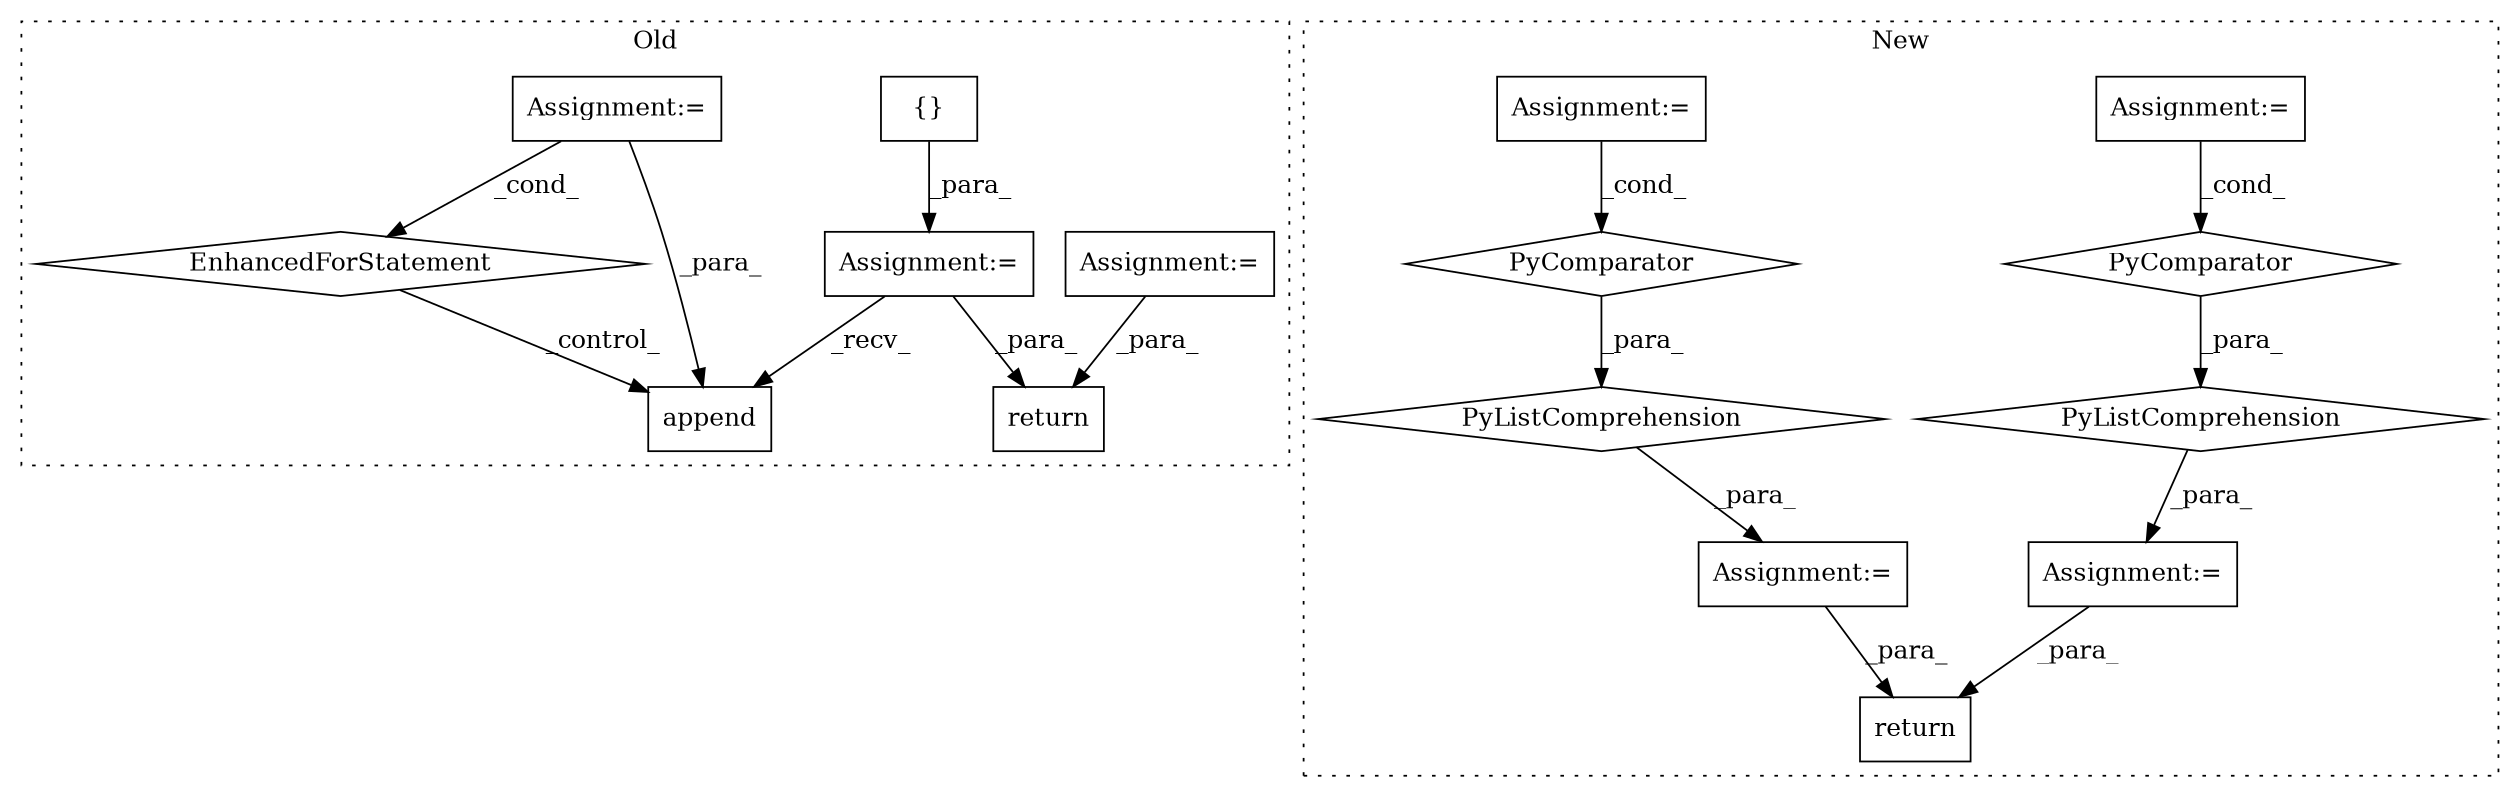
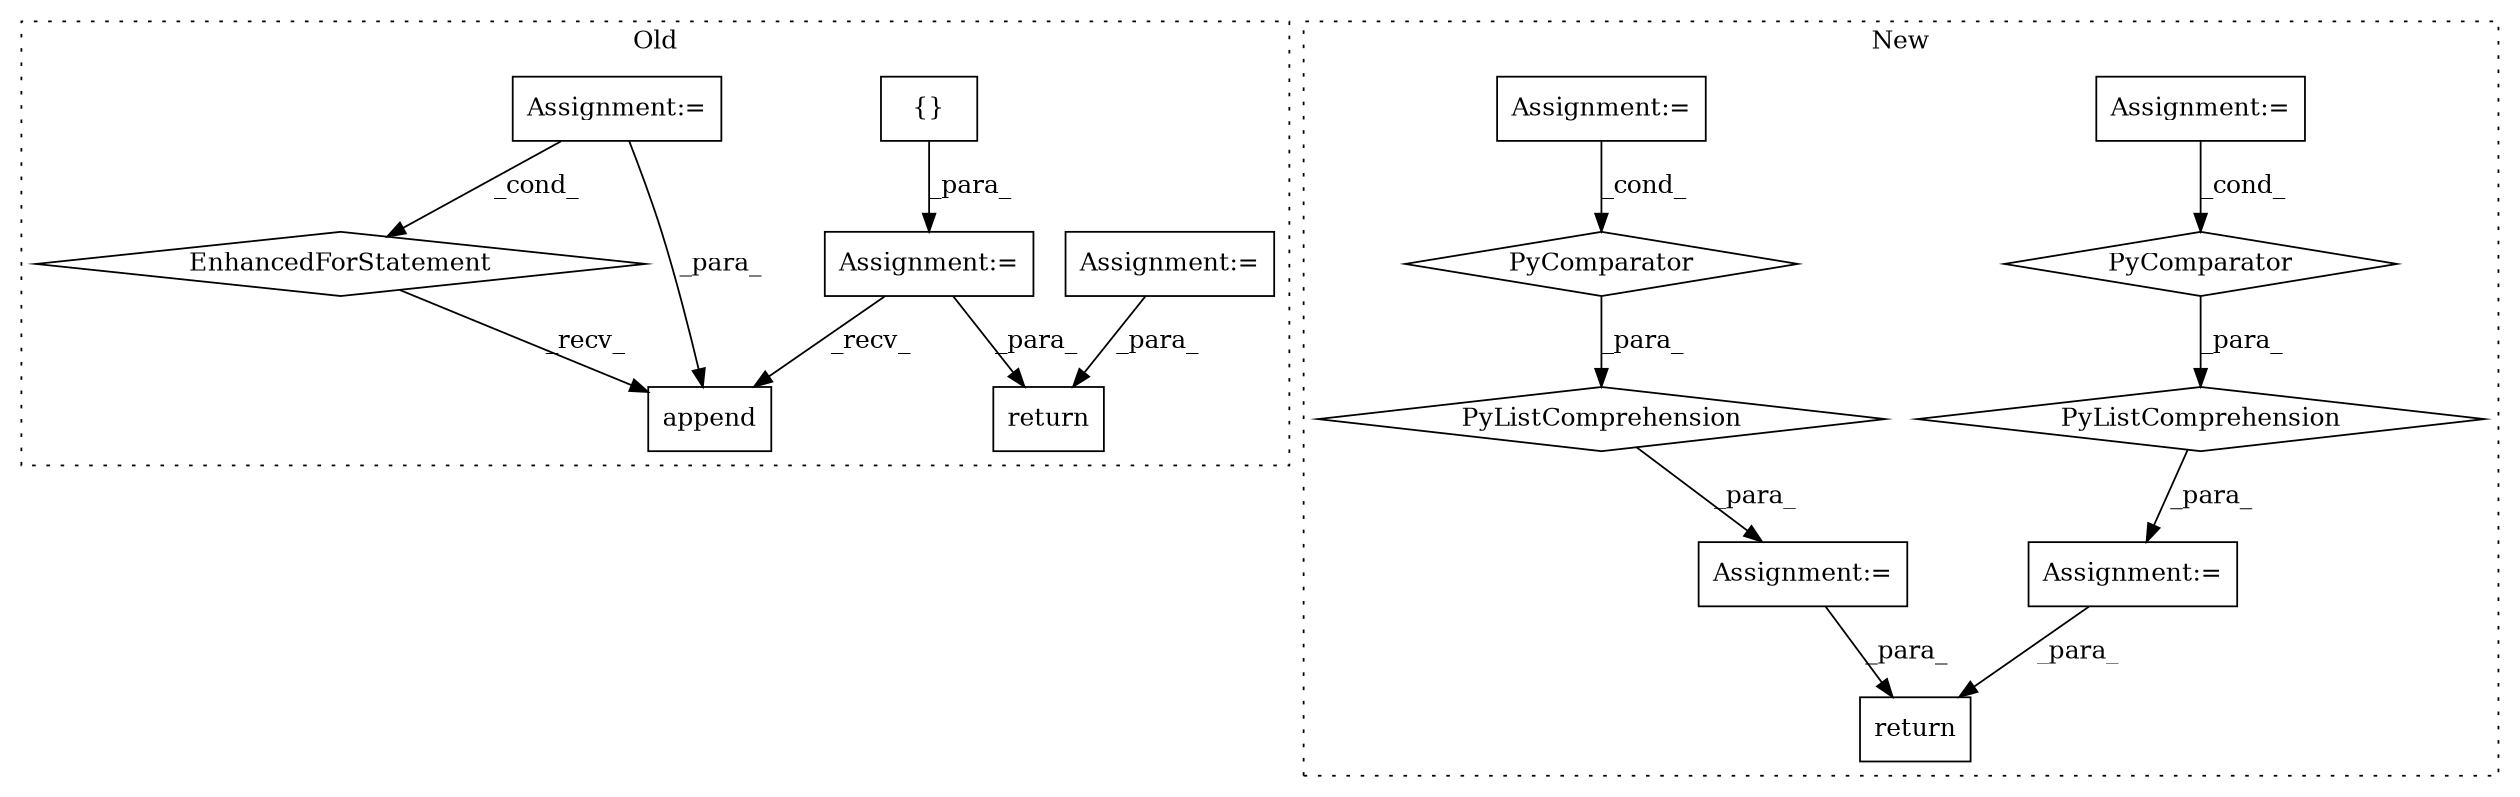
(603, 342) -> (586, 342)
